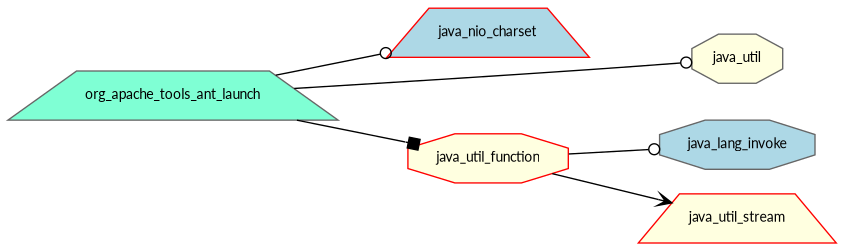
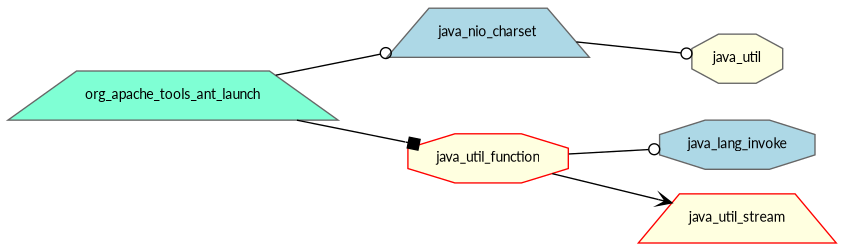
(488, 33) -> (488, 33)
(487, 76) -> (629, 47)
